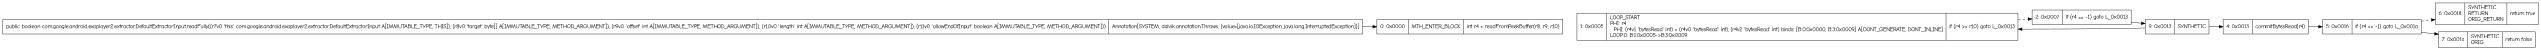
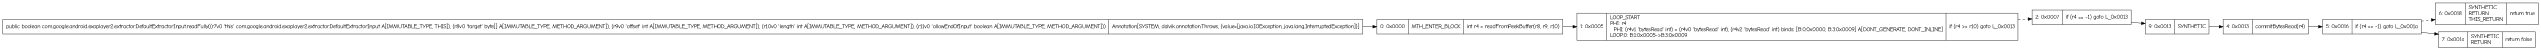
(2486, 19) -> (2486, 19)
(2084, 29) -> (1568, 27)
(2477, 42) -> (2481, 42)
